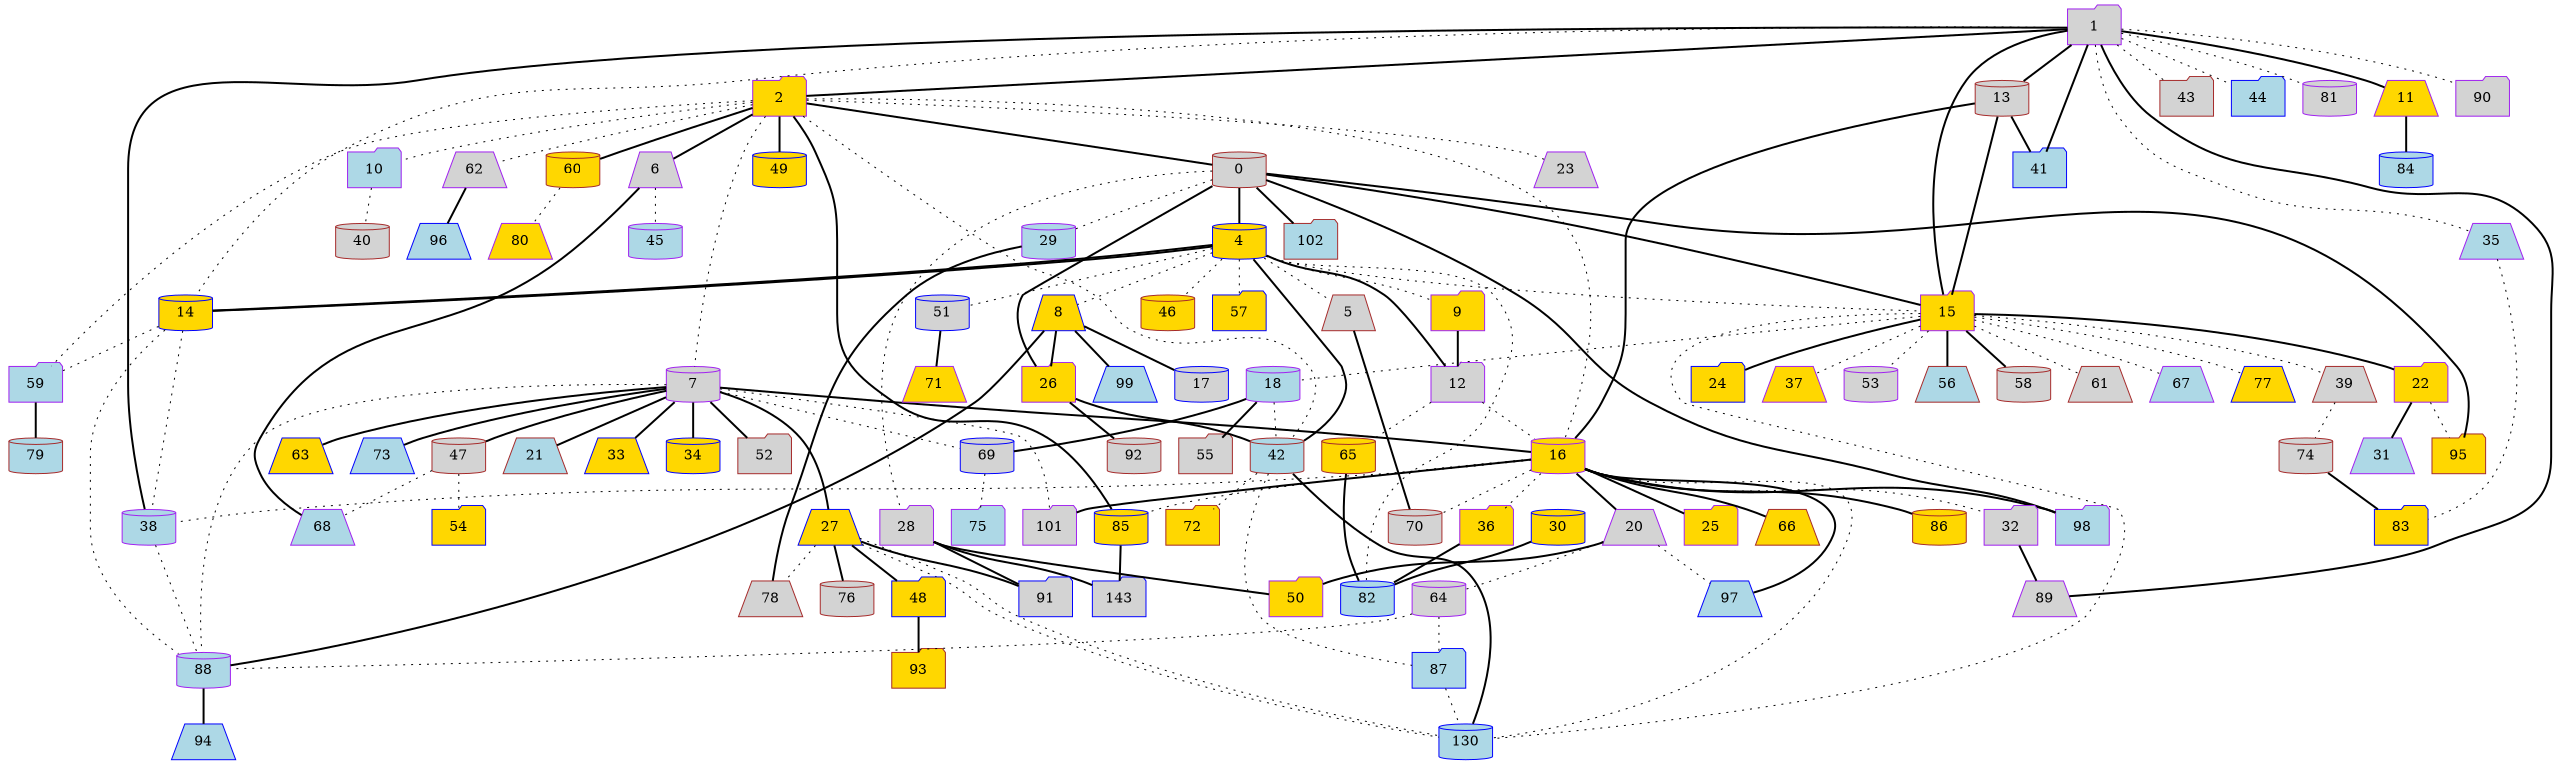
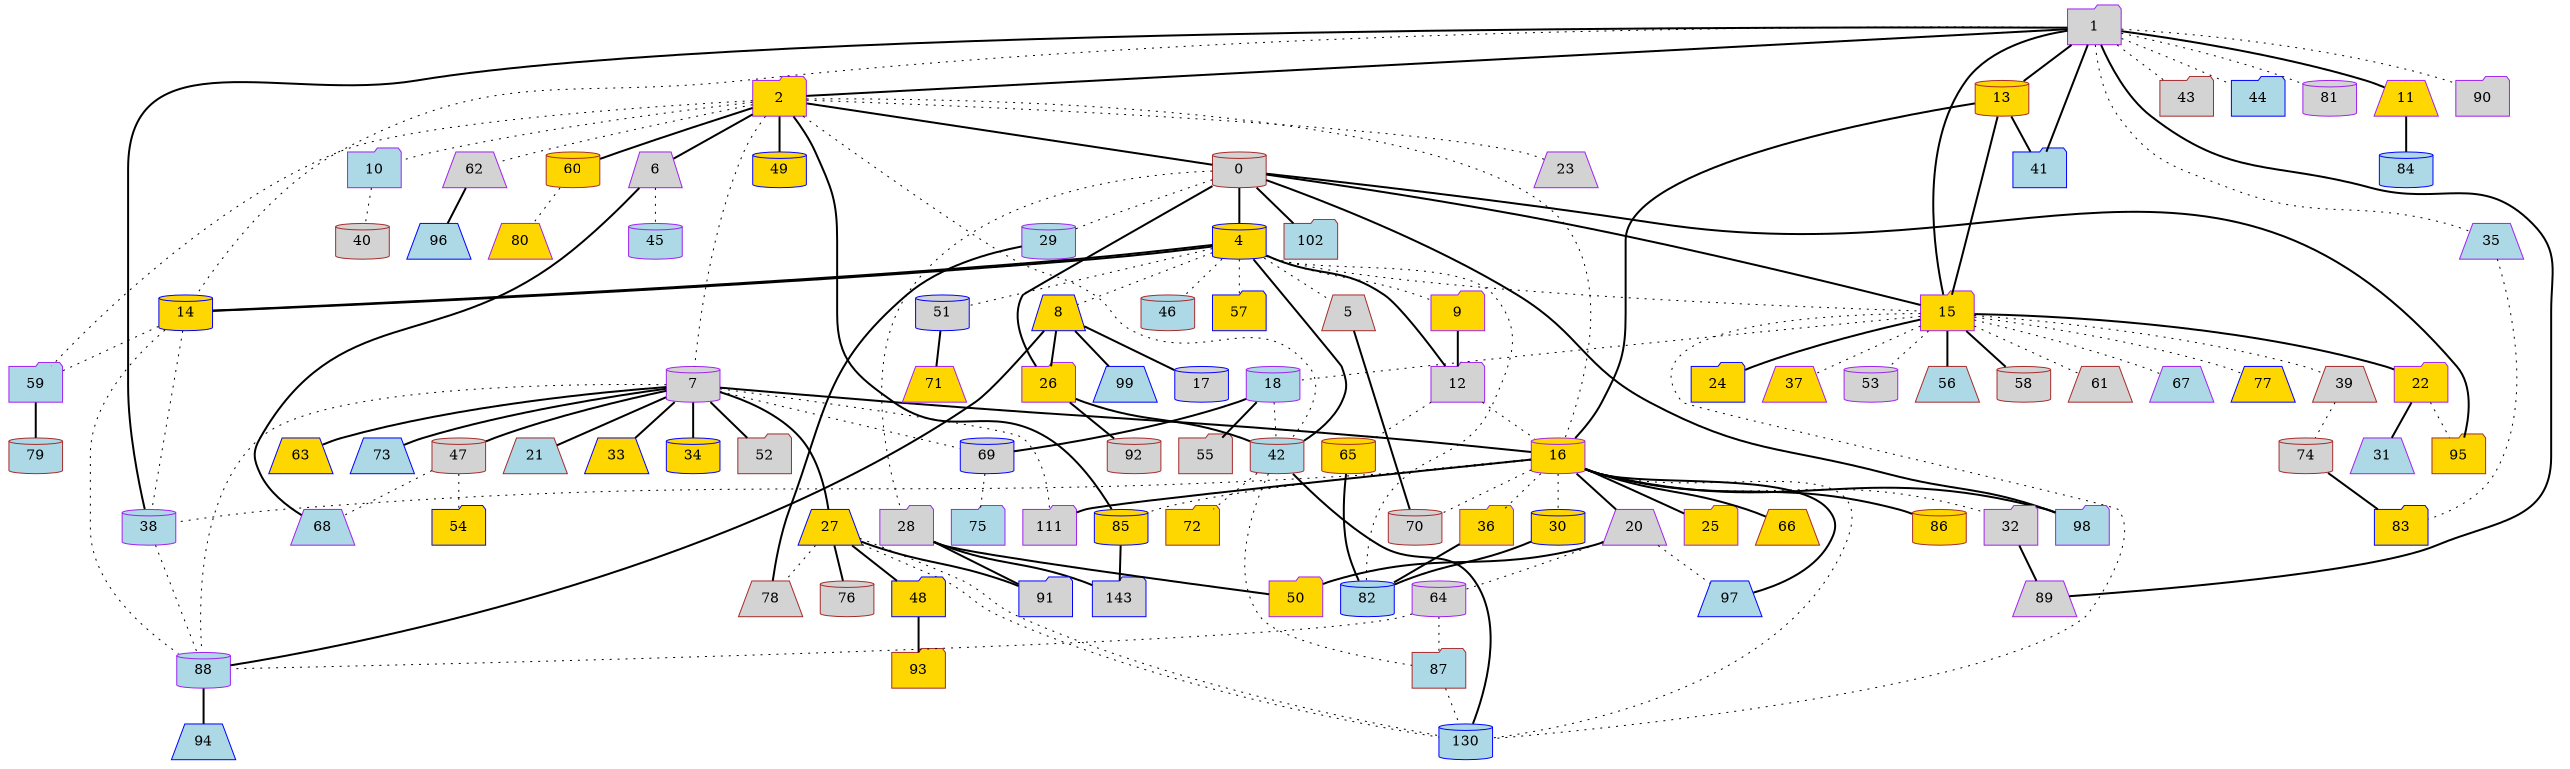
(2002, 98) -> (2002, 98)
(1168, 313) -> (1168, 313)
none -> (1558, 492)
(1050, 527) -> (1050, 527)
(1439, 670) -> (1439, 670)
